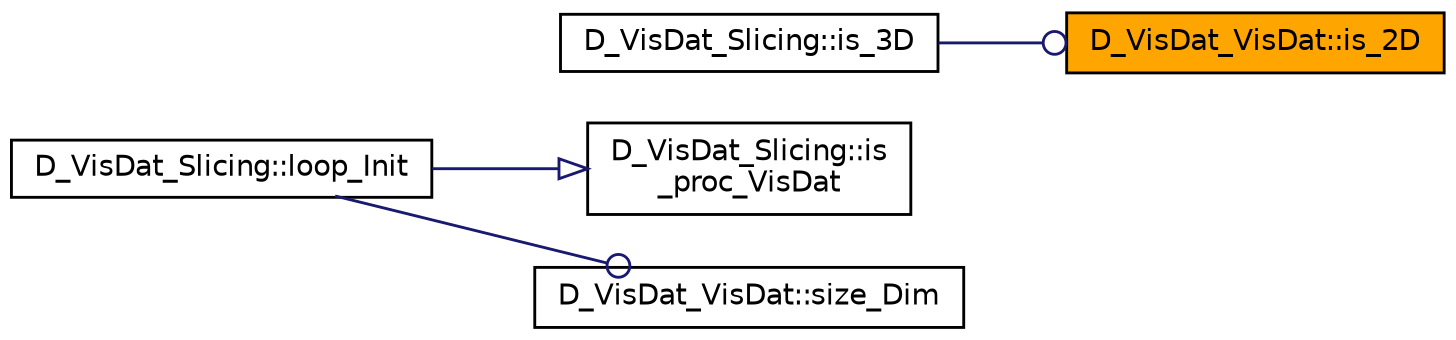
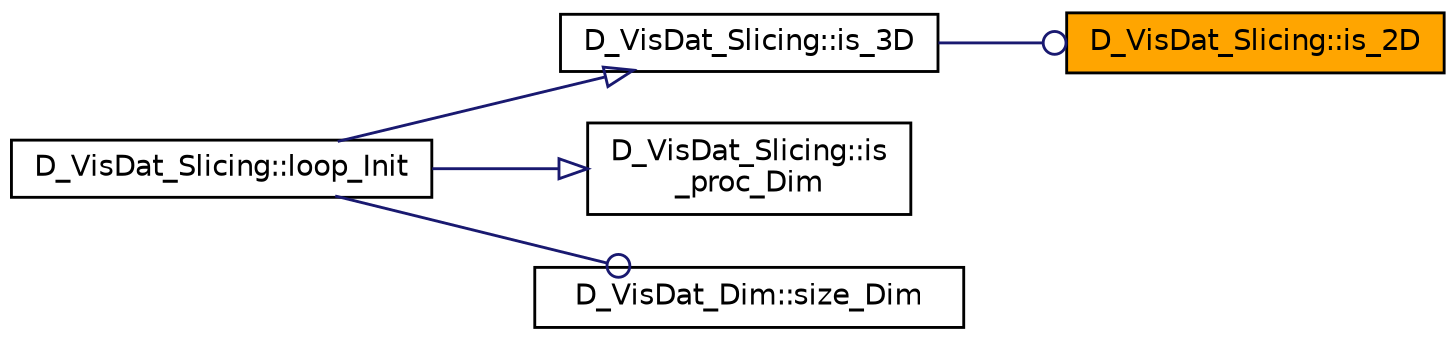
(1255, 43) -> (1255, 43)
none -> (471, 109)
(749, 169) -> (749, 169)
(749, 297) -> (749, 297)
